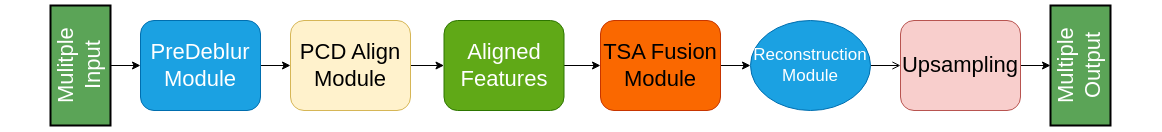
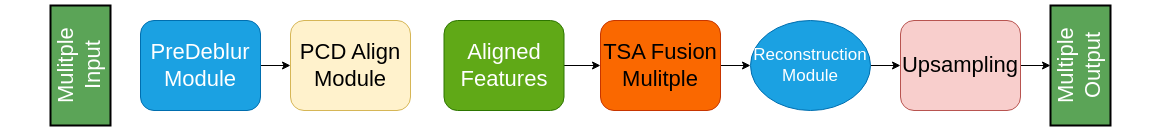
(130, 66) -> none
(430, 66) -> none
(661, 66) -> (661, 66)
(893, 66) -> (892, 66)
